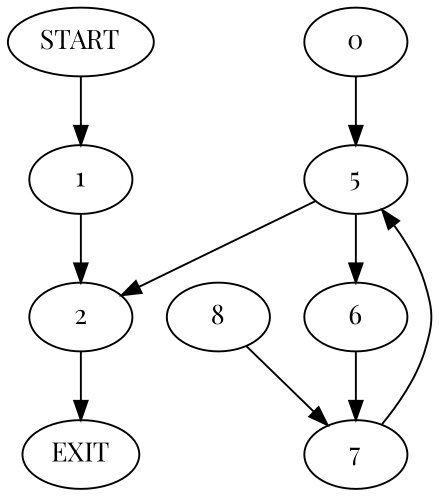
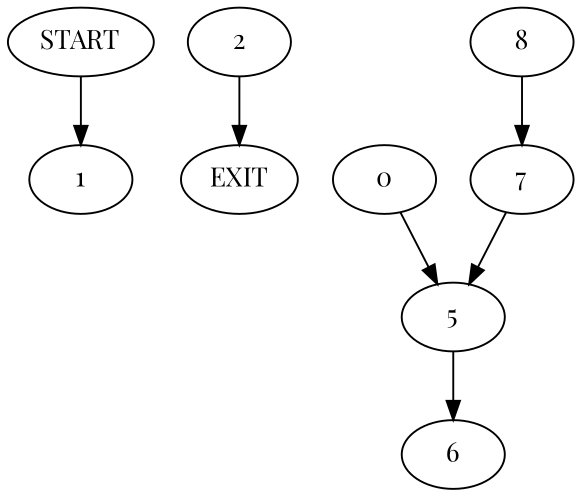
(81, 239) -> none
(227, 244) -> none
(356, 376) -> none
